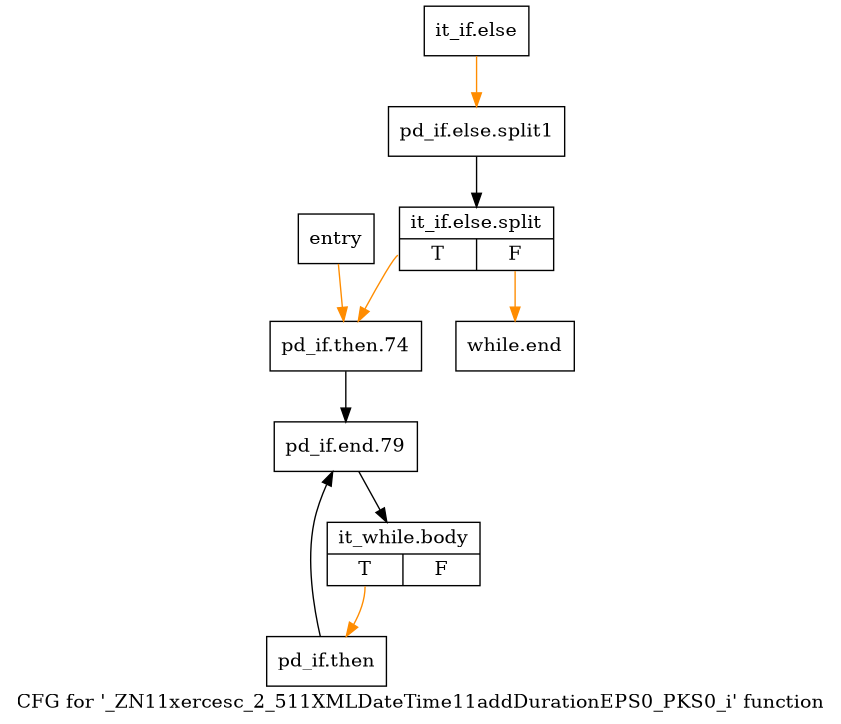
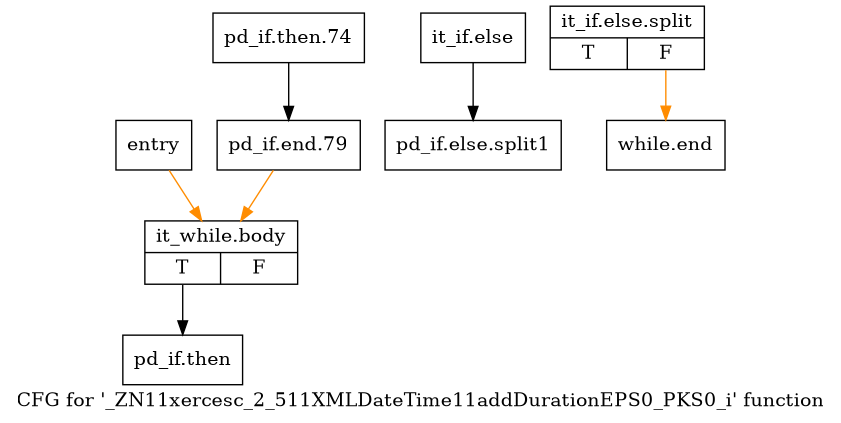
(477, 74) -> (473, 84)
(477, 175) -> none
(380, 281) -> none
(340, 286) -> (182, 190)
(370, 491) -> (261, 190)
(311, 560) -> none
(362, 606) -> (183, 303)
